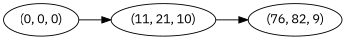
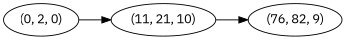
(41, 20) -> (41, 20)
